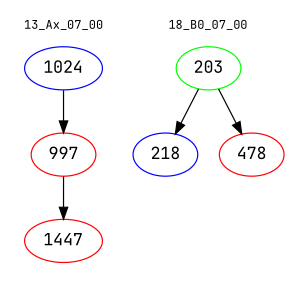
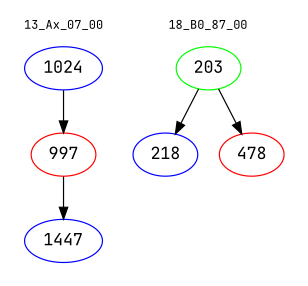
(209, 26) -> (209, 26)
(64, 241) -> (64, 241)
